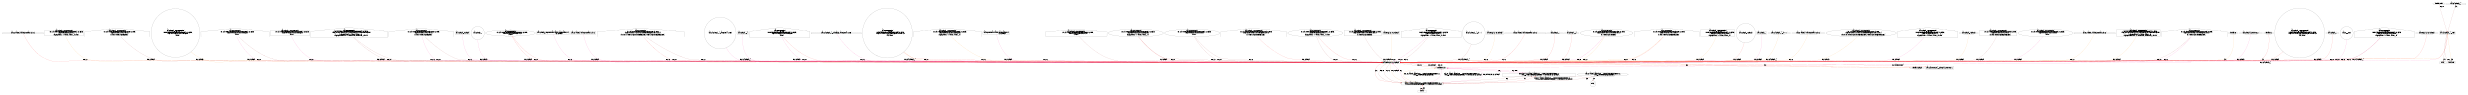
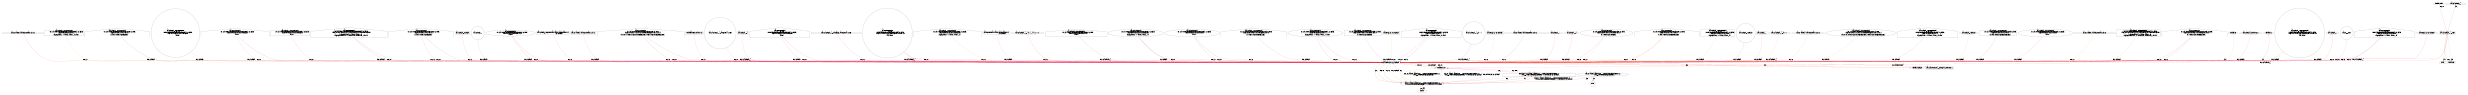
none -> (694, 33)
none -> (1027, 33)
